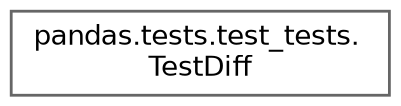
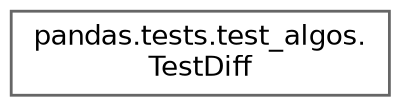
(200, 53) -> (200, 53)
